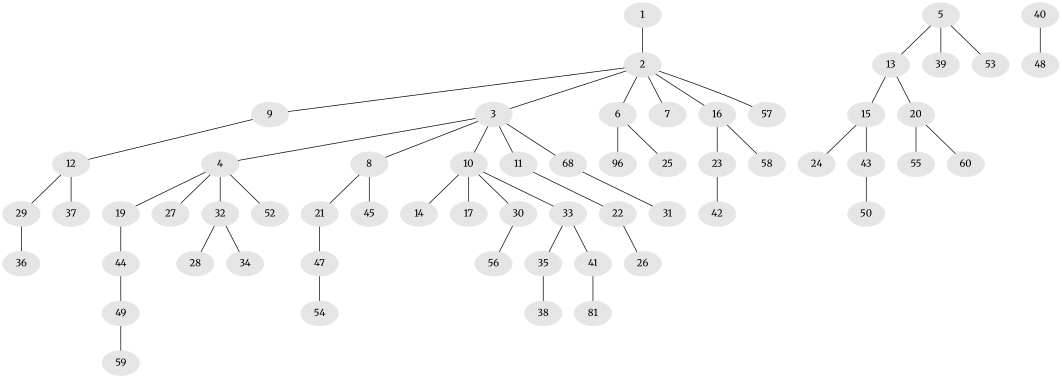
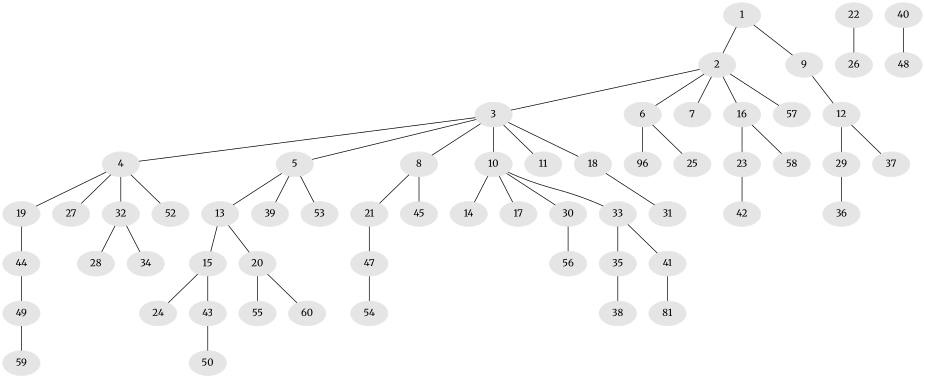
(456, 90) -> (773, 40)
none -> (394, 139)
(568, 164) -> (593, 164)
(568, 189) -> none
